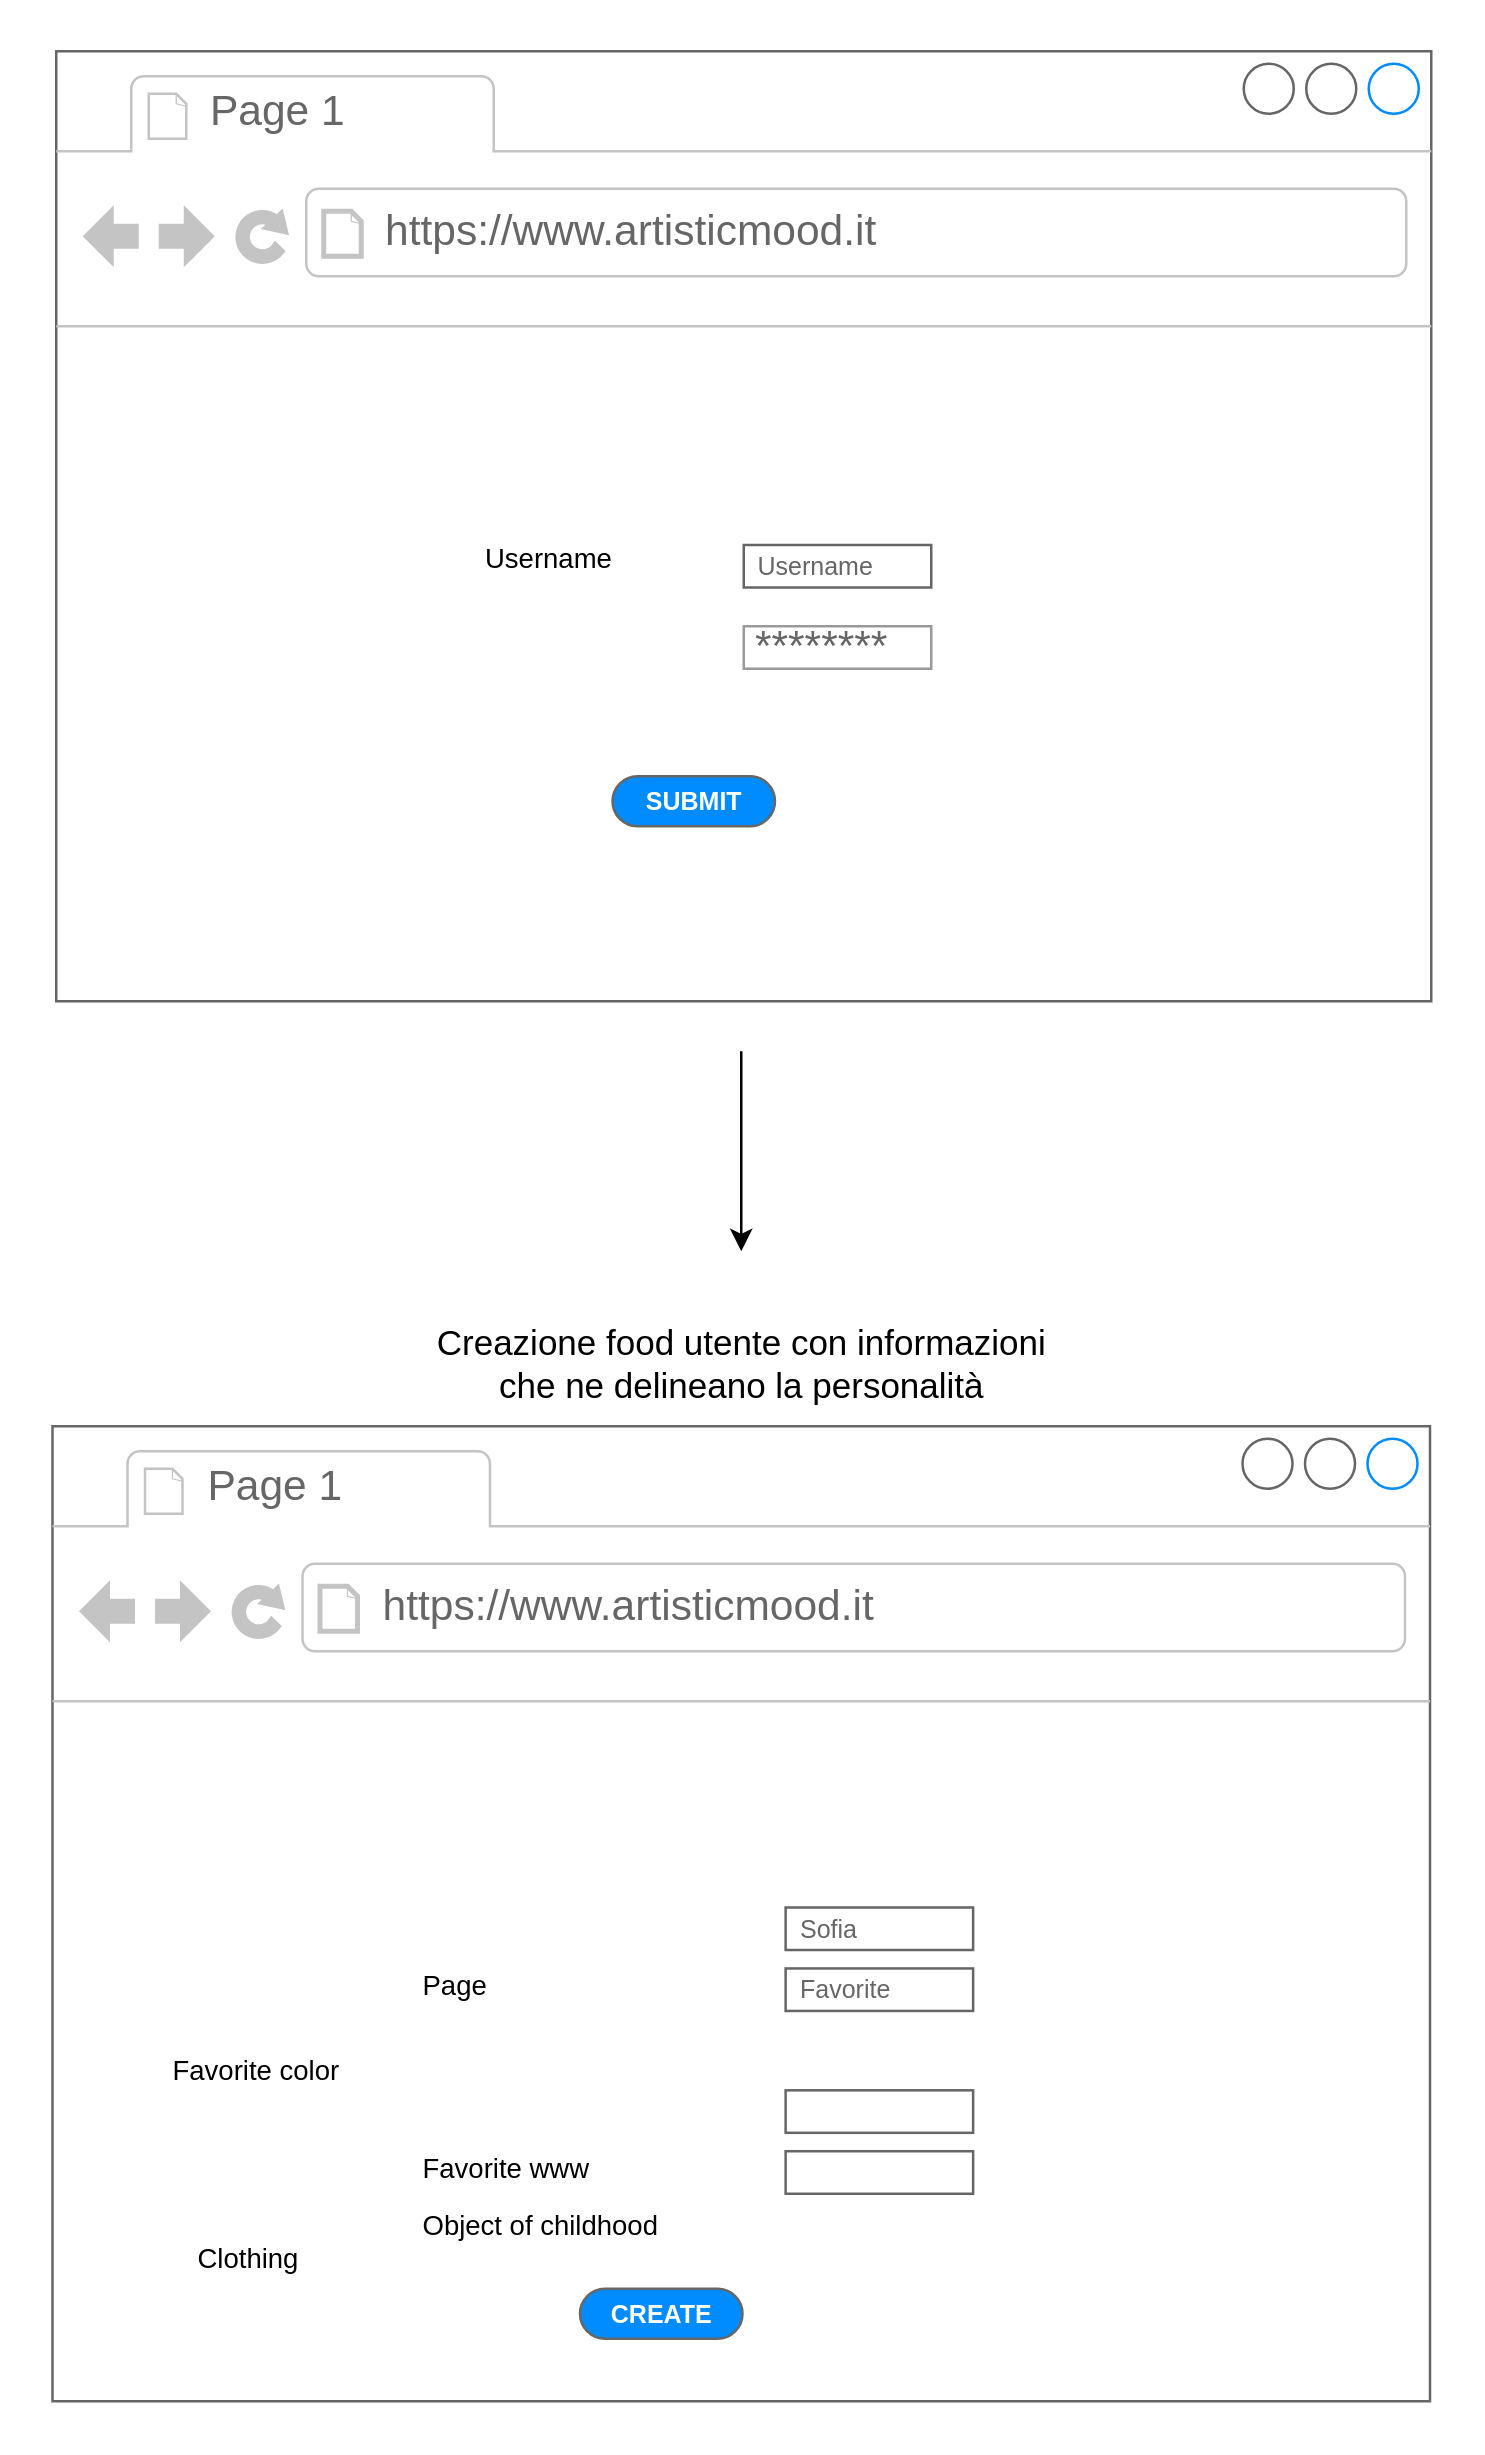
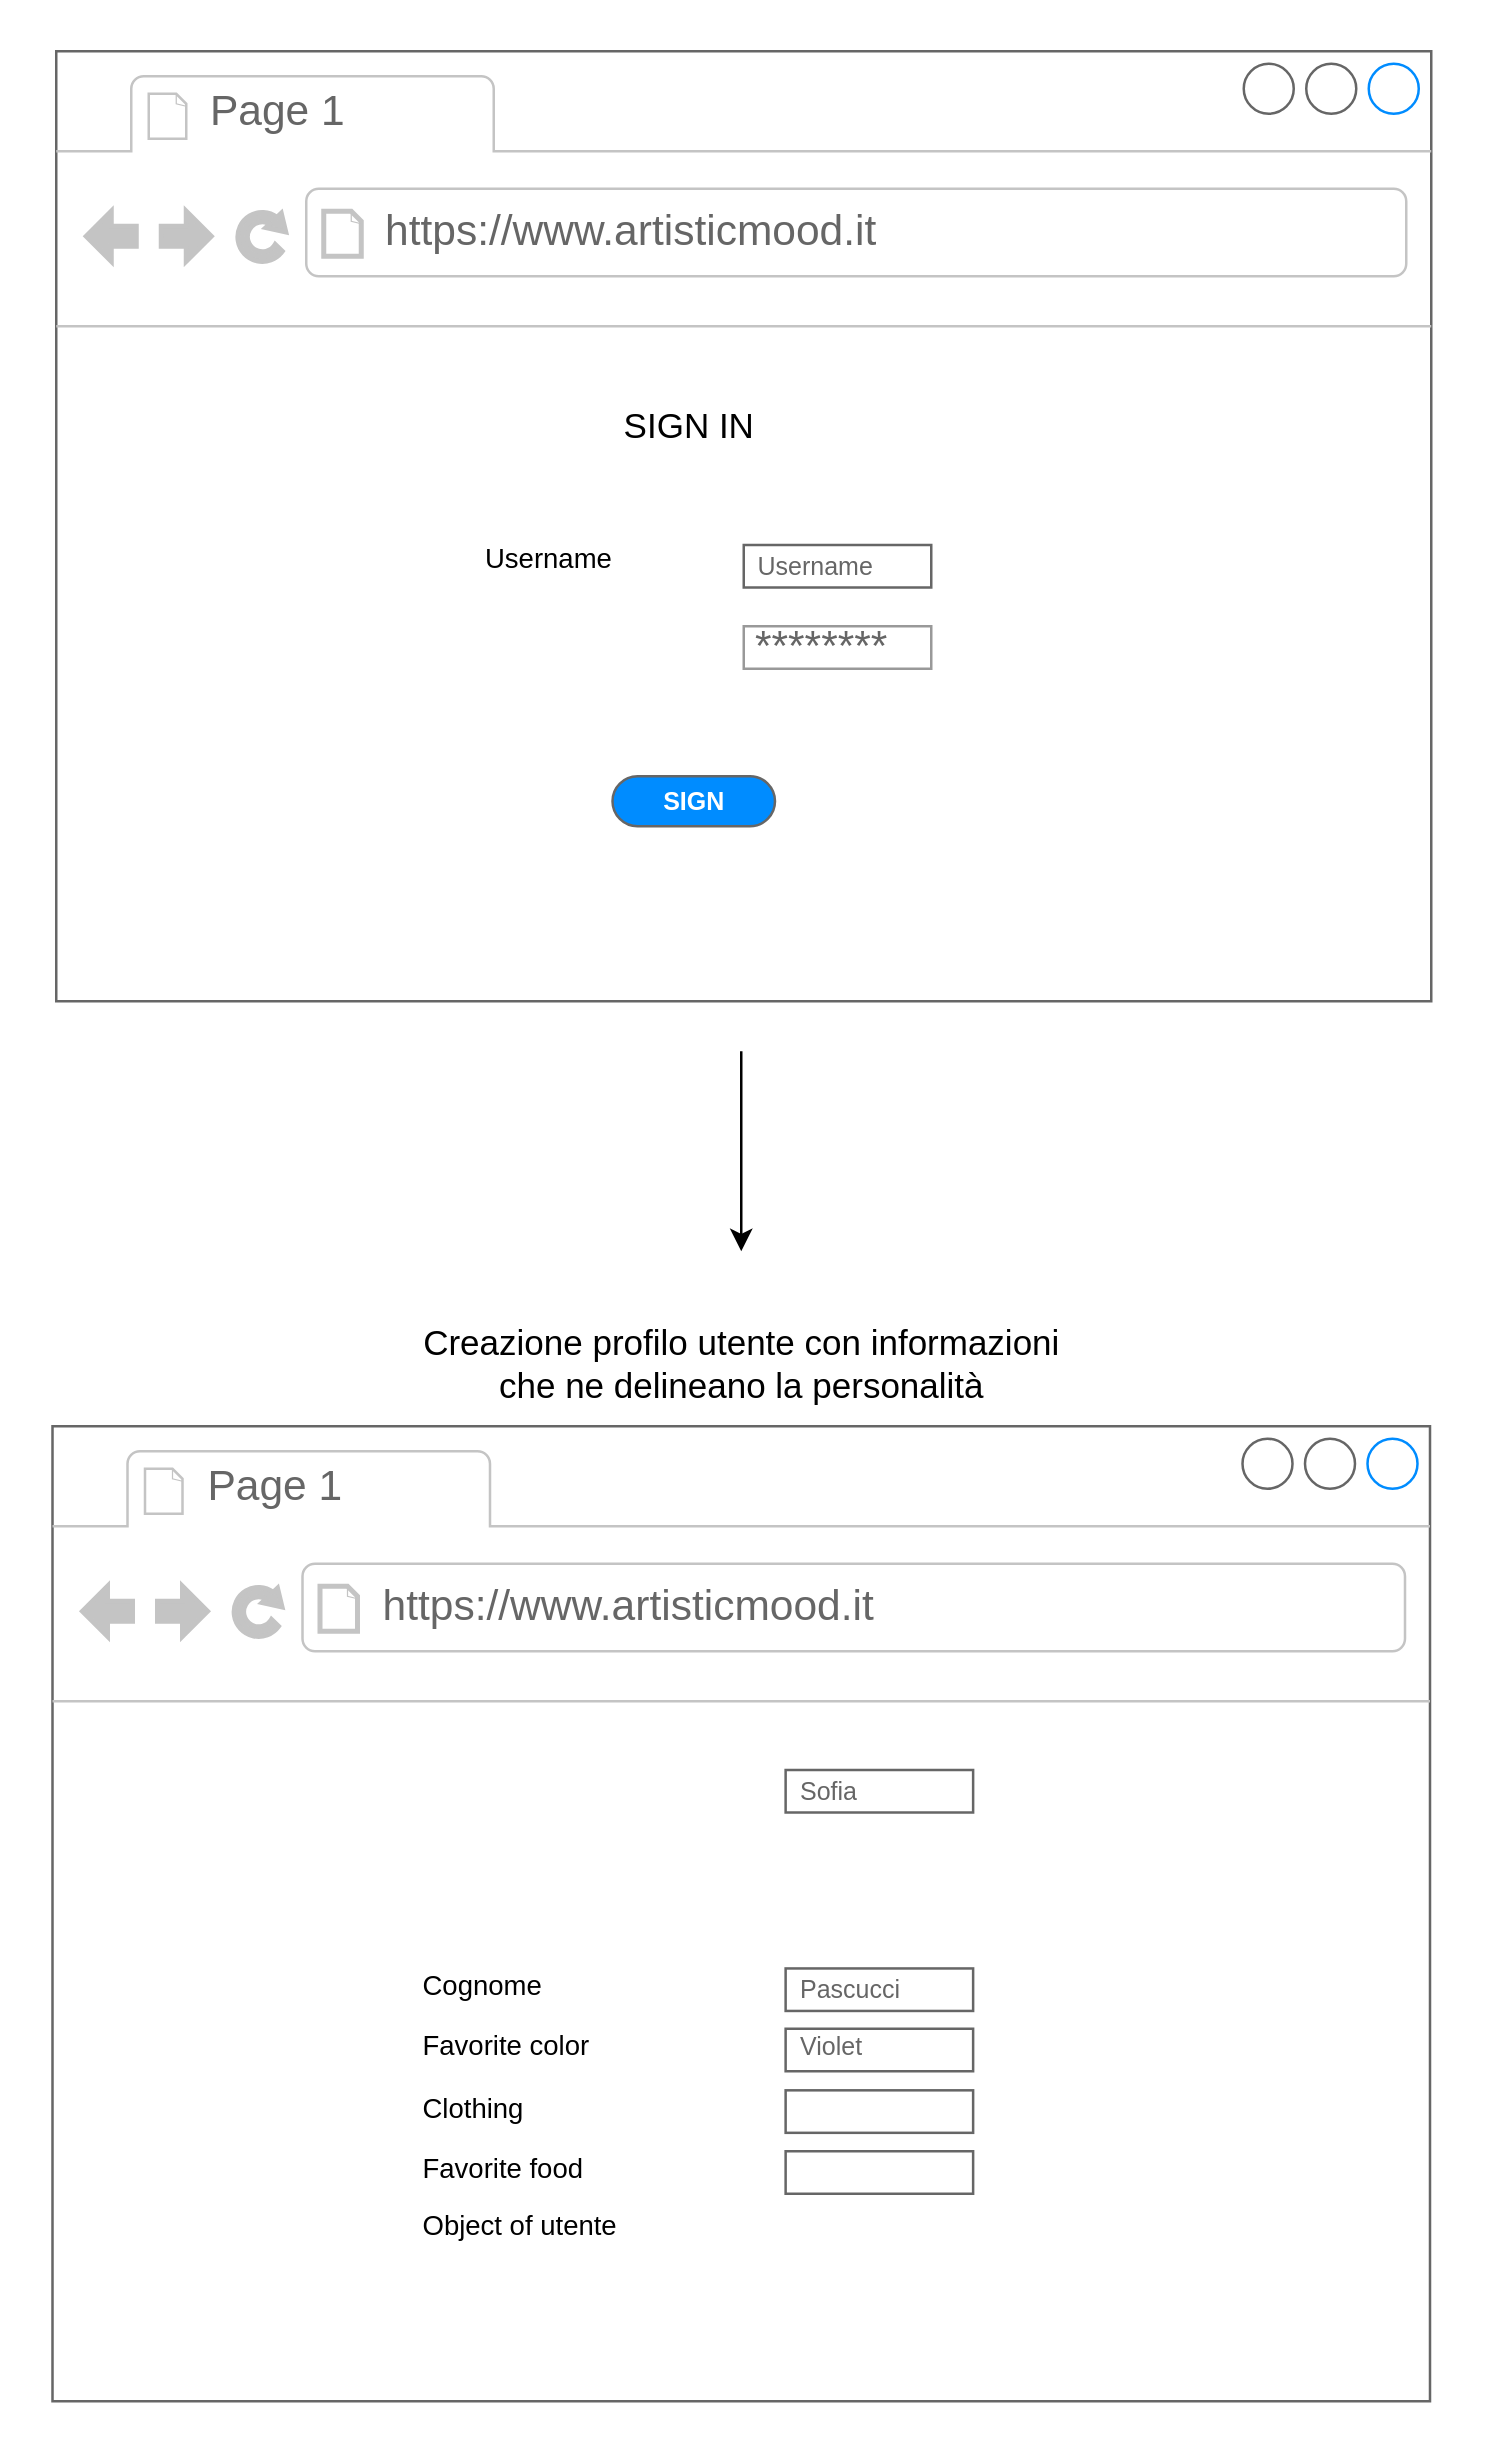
none -> (688, 426)
(695, 801) -> (695, 801)
(743, 1364) -> (743, 1364)
(879, 1929) -> (879, 1791)
(457, 1986) -> (483, 1986)
(891, 1986) -> (891, 1986)
none -> (879, 2050)
(268, 2071) -> (518, 2046)
(517, 2169) -> (525, 2169)
(568, 2226) -> (550, 2226)
(268, 2258) -> (493, 2108)
(661, 2314) -> none
